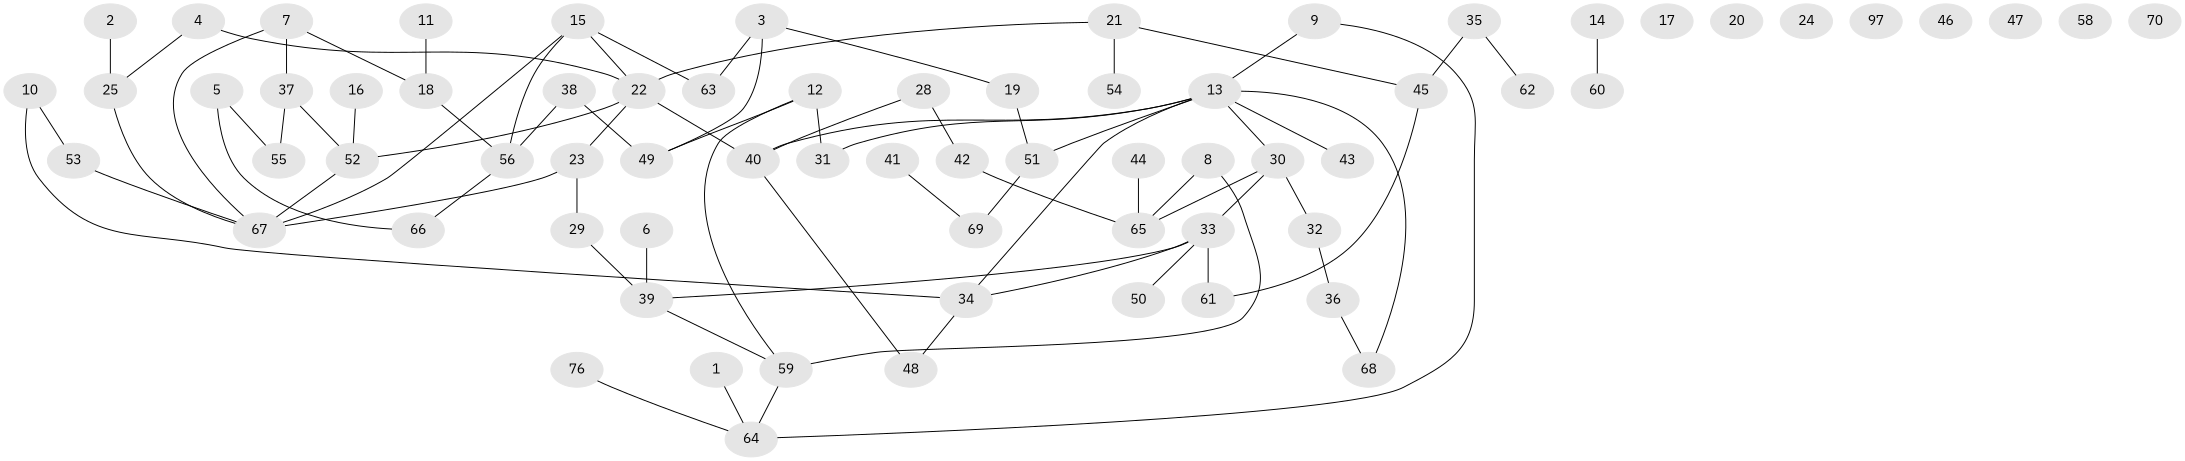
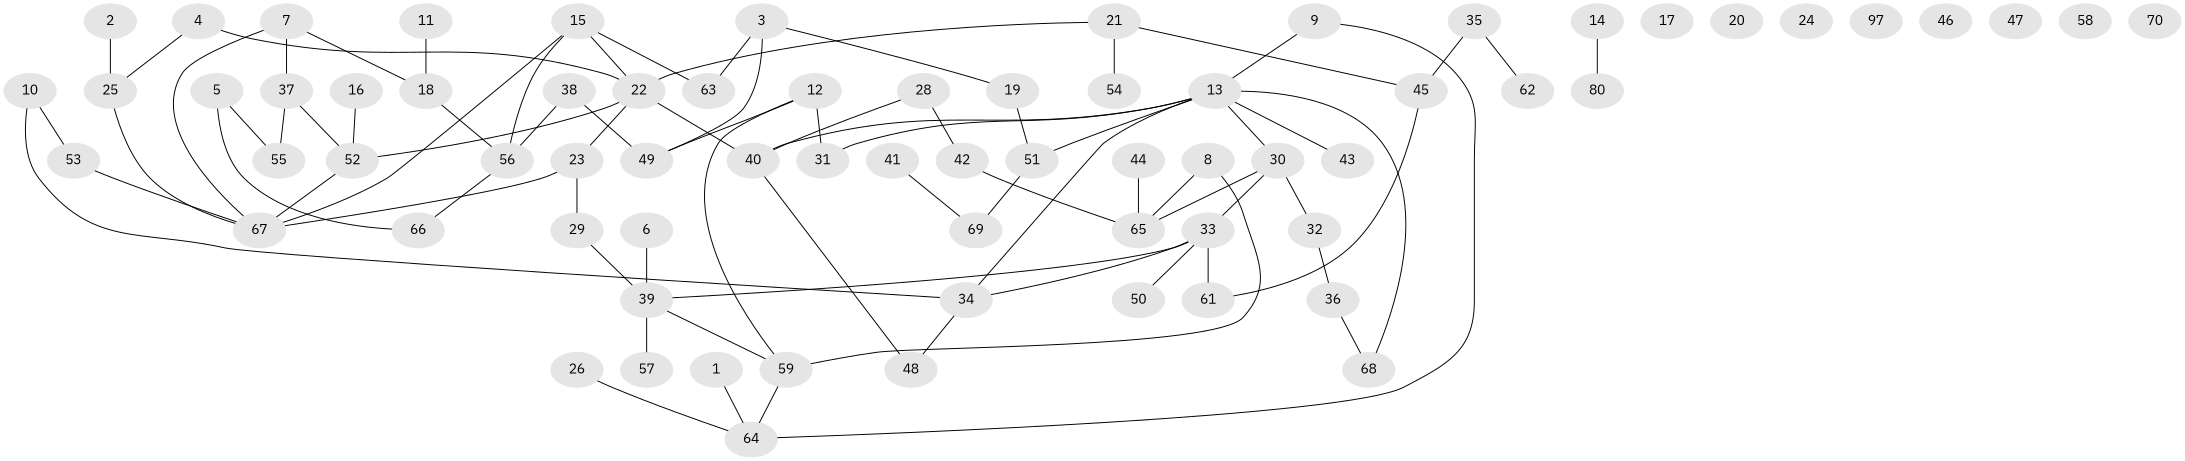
(1597, 91) -> (1597, 91)
(577, 370) -> (577, 370)
none -> (647, 370)
